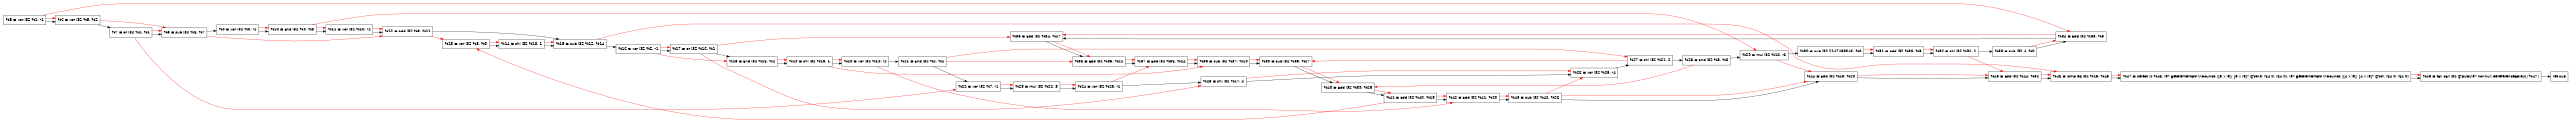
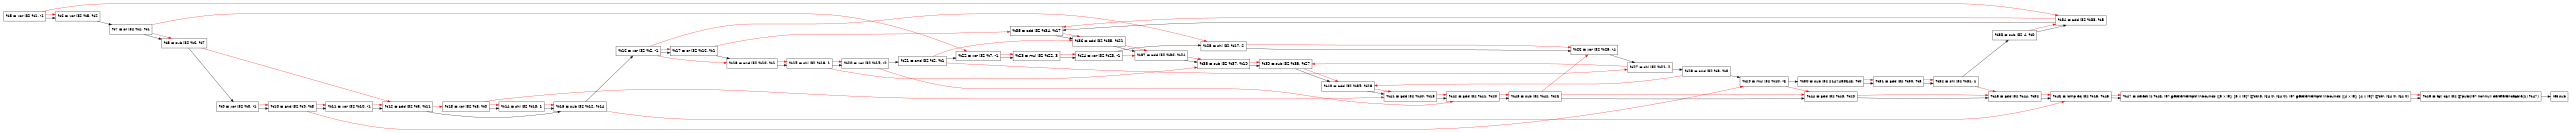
(132, 23) -> none
(944, 109) -> (927, 16)
(927, 119) -> (933, 98)
